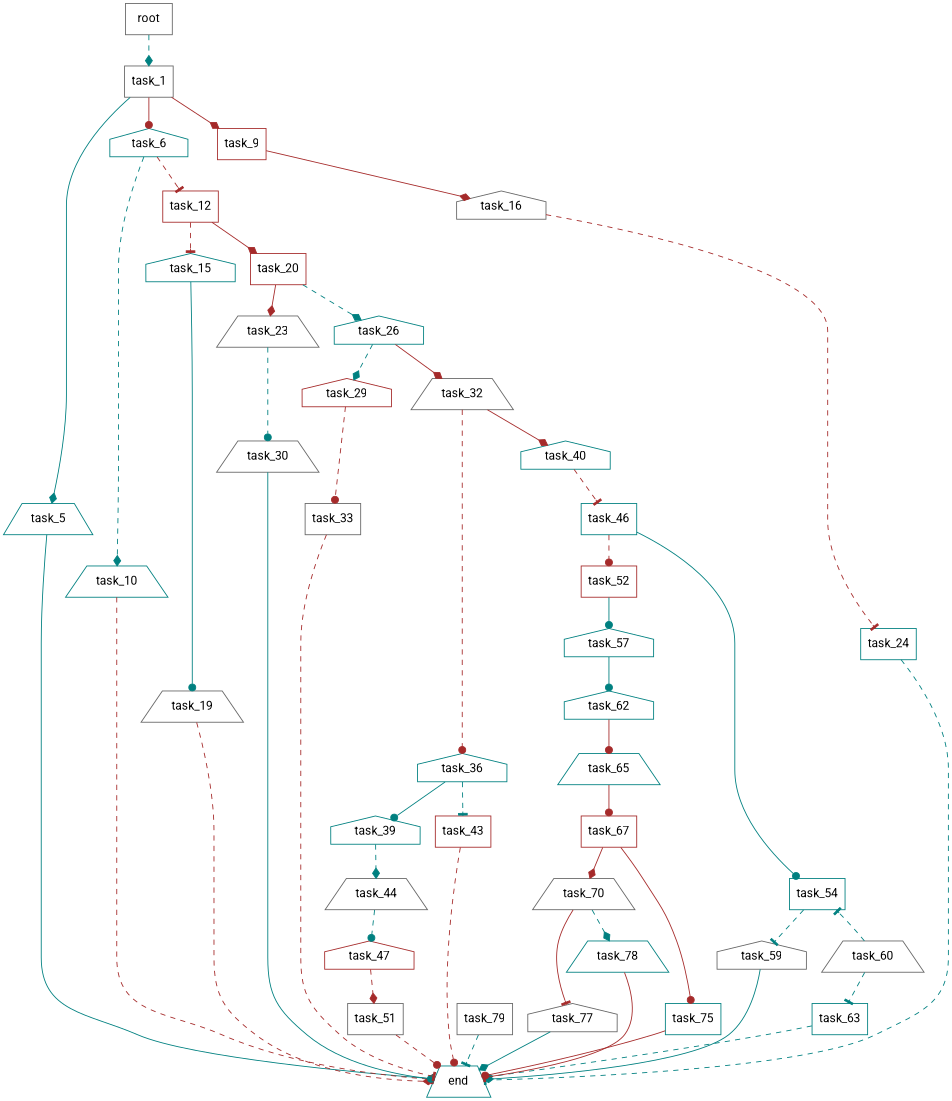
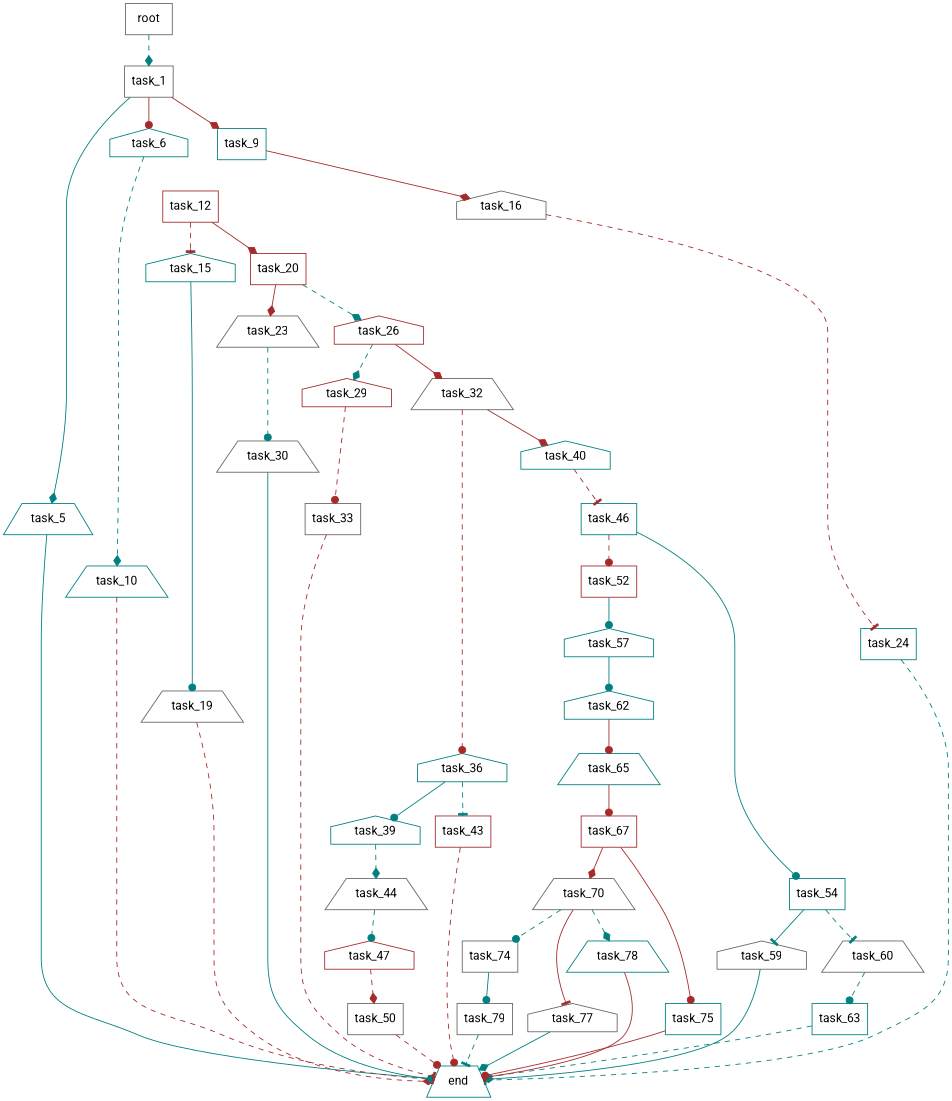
(242, 144) -> (242, 144)
(167, 172) -> none
(379, 332) -> (379, 332)
(790, 925) -> (790, 925)
(852, 927) -> (838, 924)
none -> (490, 957)
(858, 985) -> (858, 985)
(375, 1019) -> (375, 1019)
